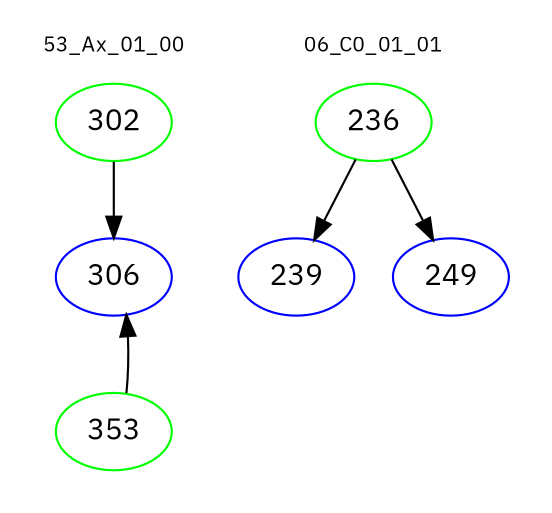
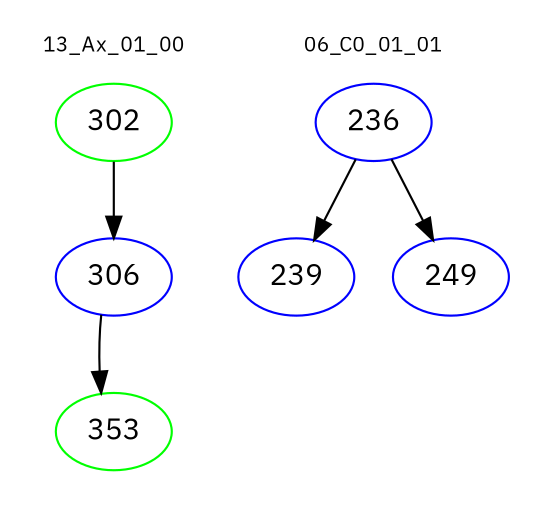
(115, 46) -> (115, 46)
(374, 122) -> (374, 122)
(128, 365) -> (99, 343)
